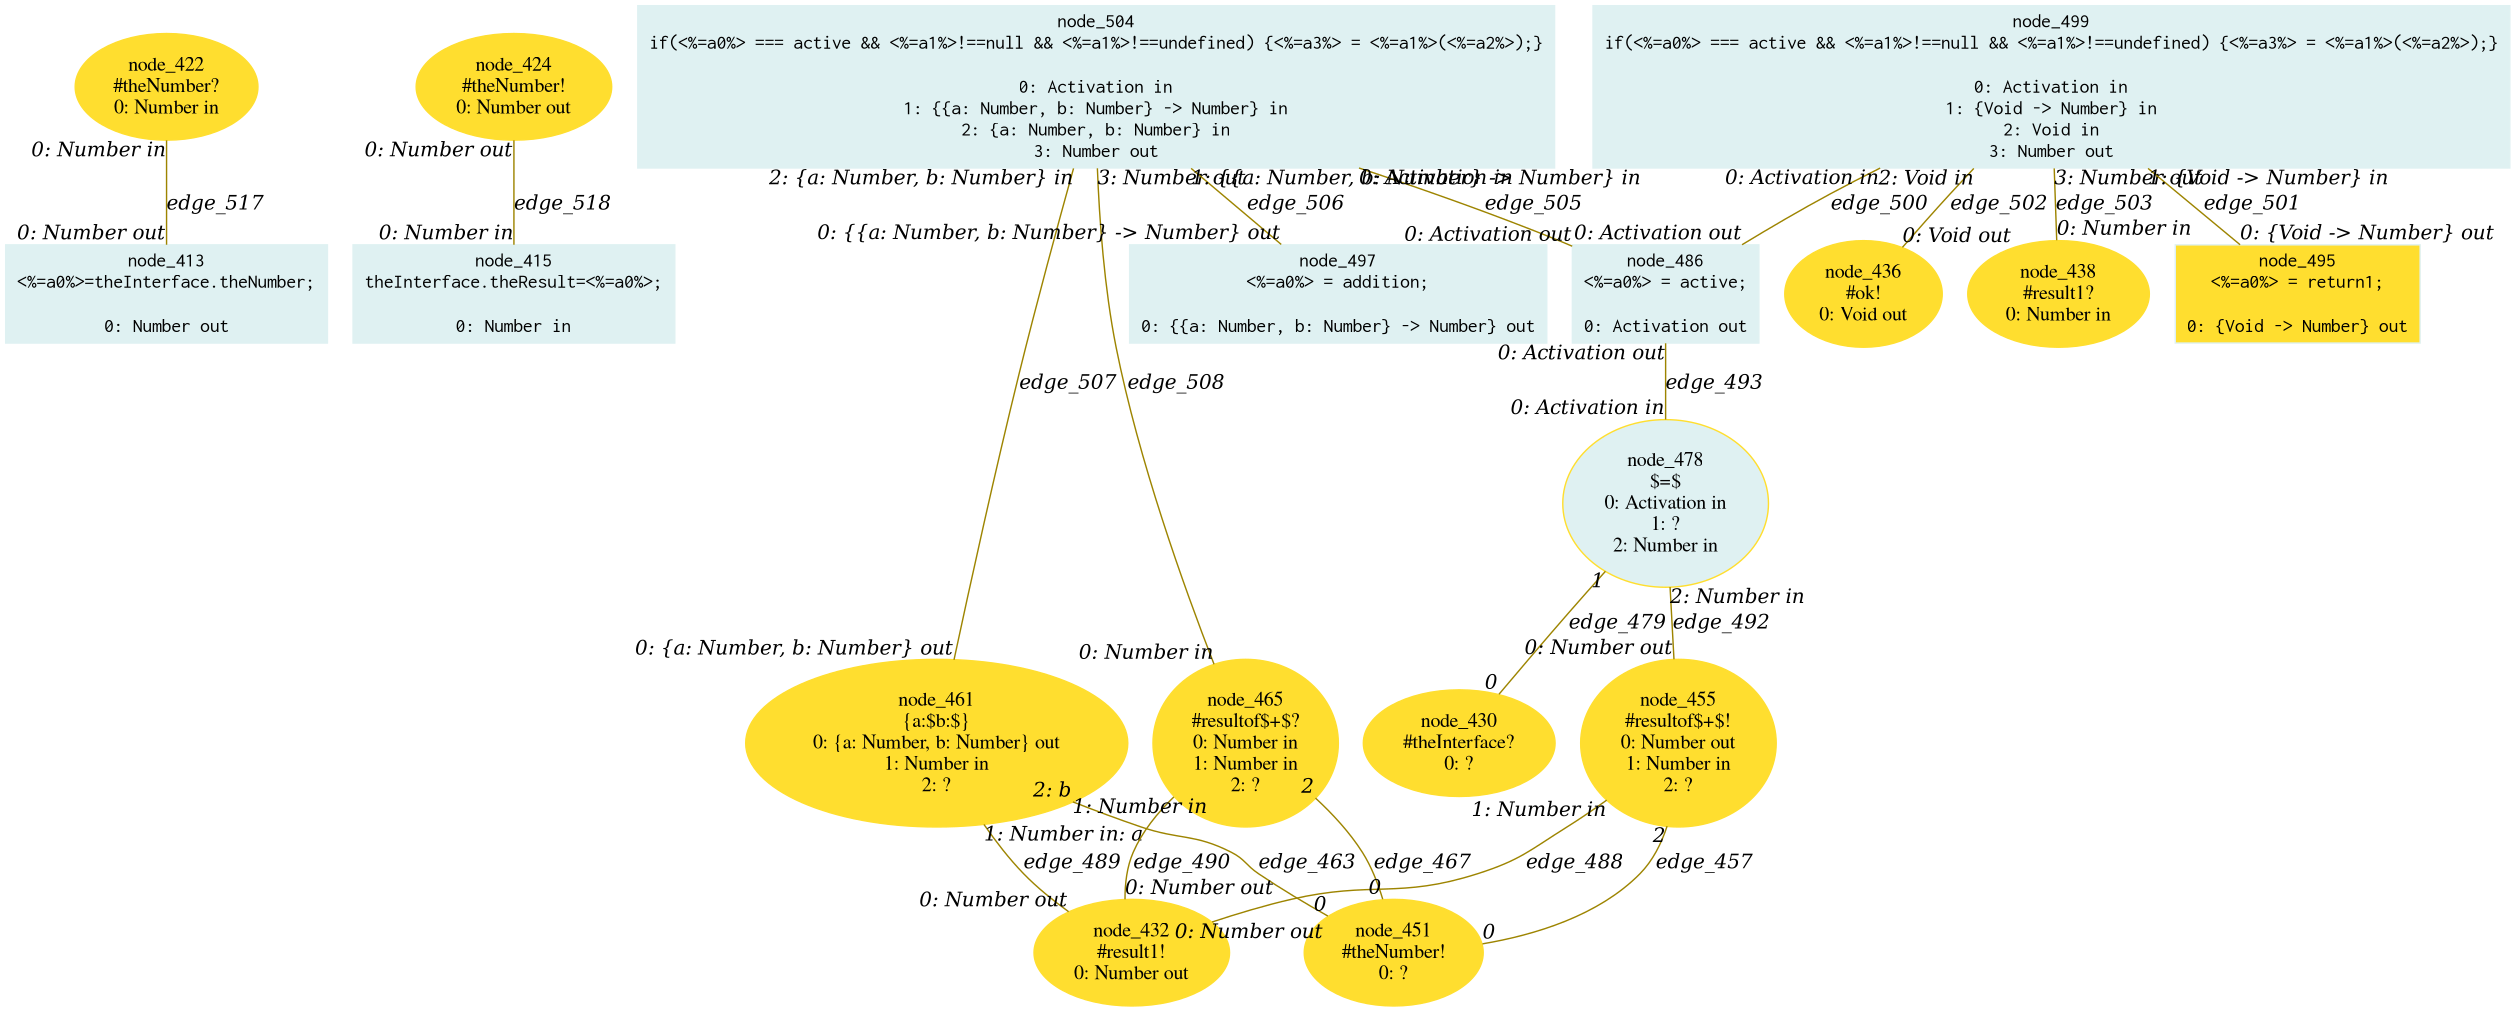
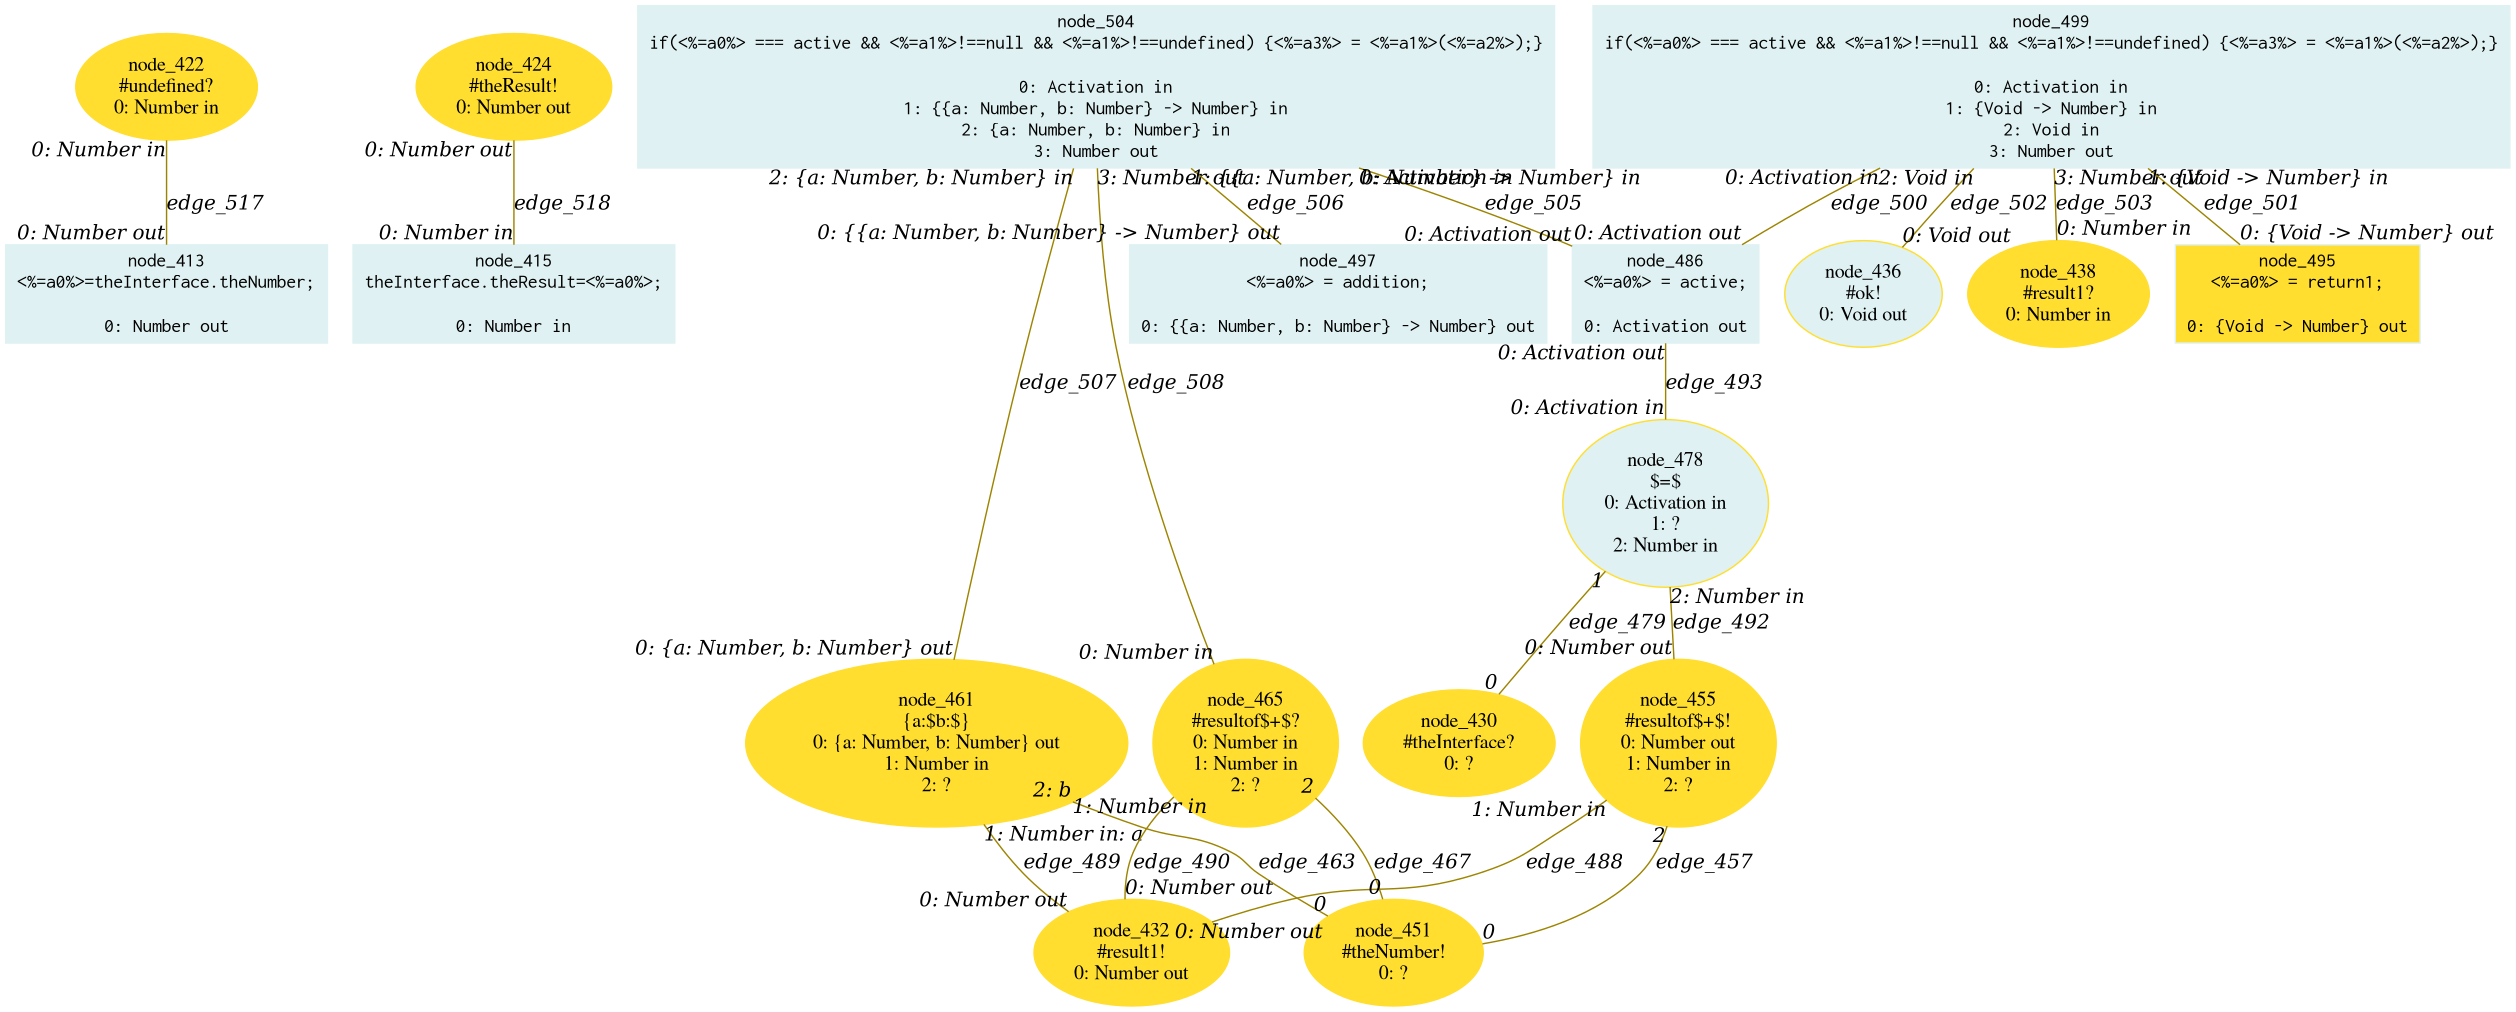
(167, 87) -> (167, 87)
(514, 87) -> (514, 87)
(1864, 294) -> (1864, 294)
